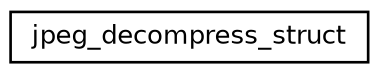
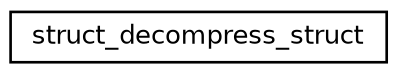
(189, 37) -> (199, 37)
